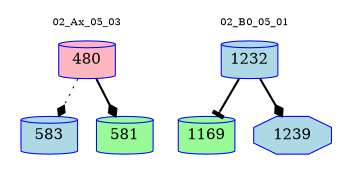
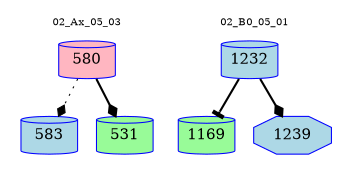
(87, 60) -> (87, 60)
(125, 135) -> (125, 135)
